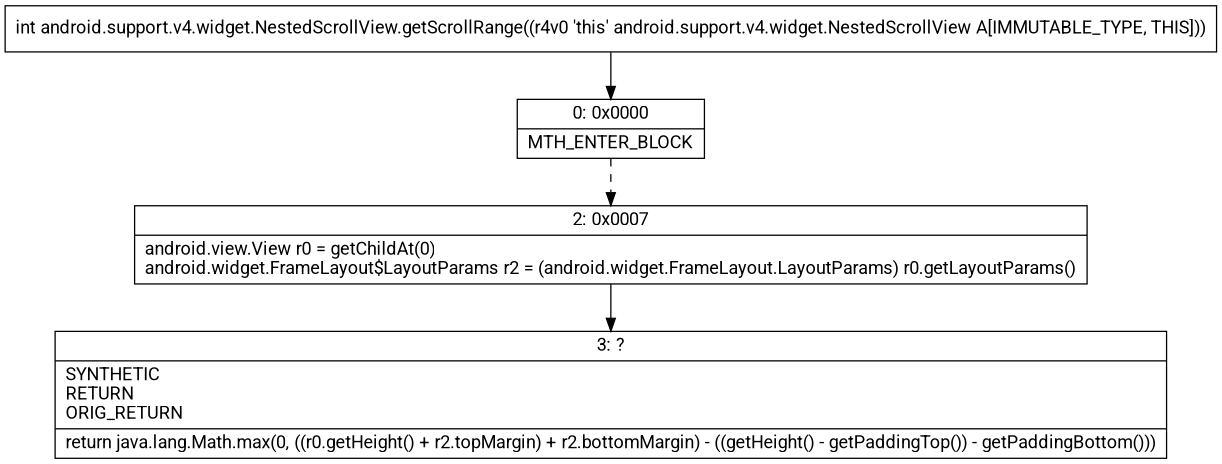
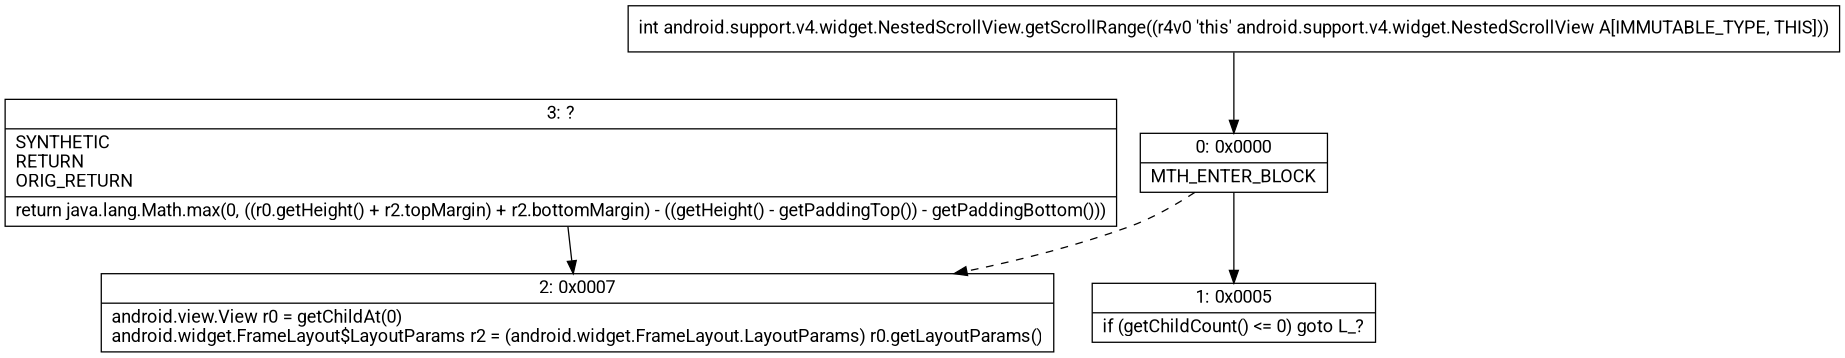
(611, 301) -> (570, 244)
none -> (1234, 313)
